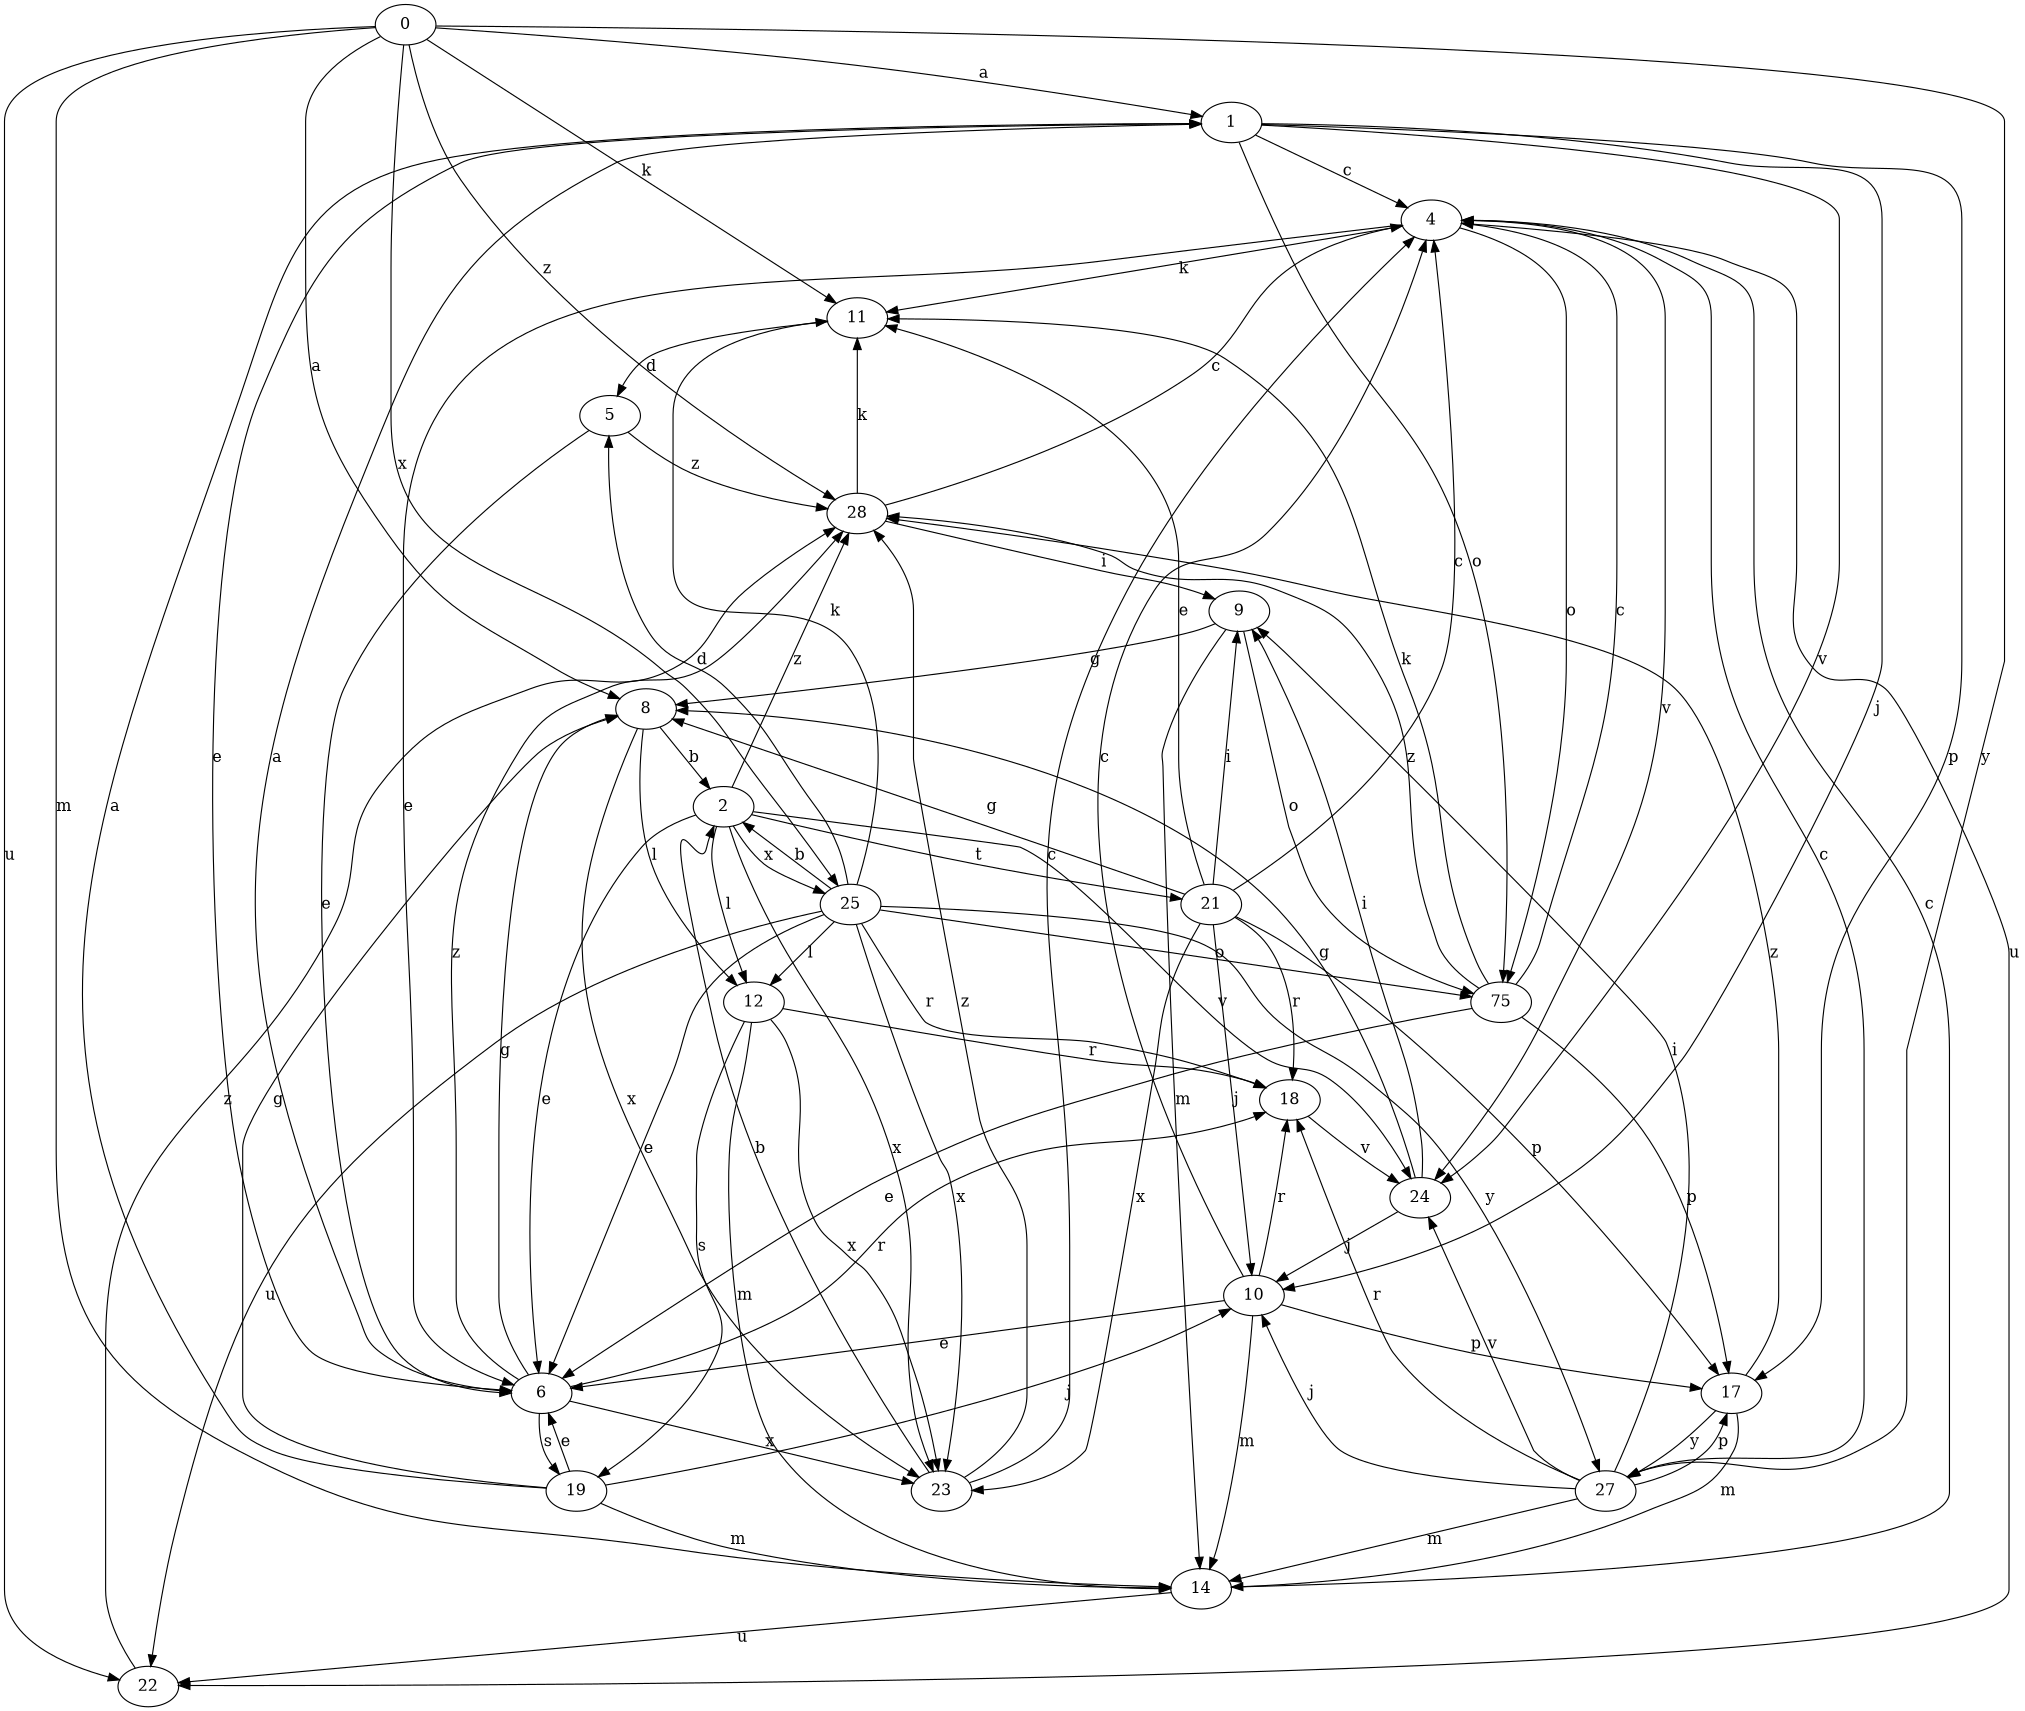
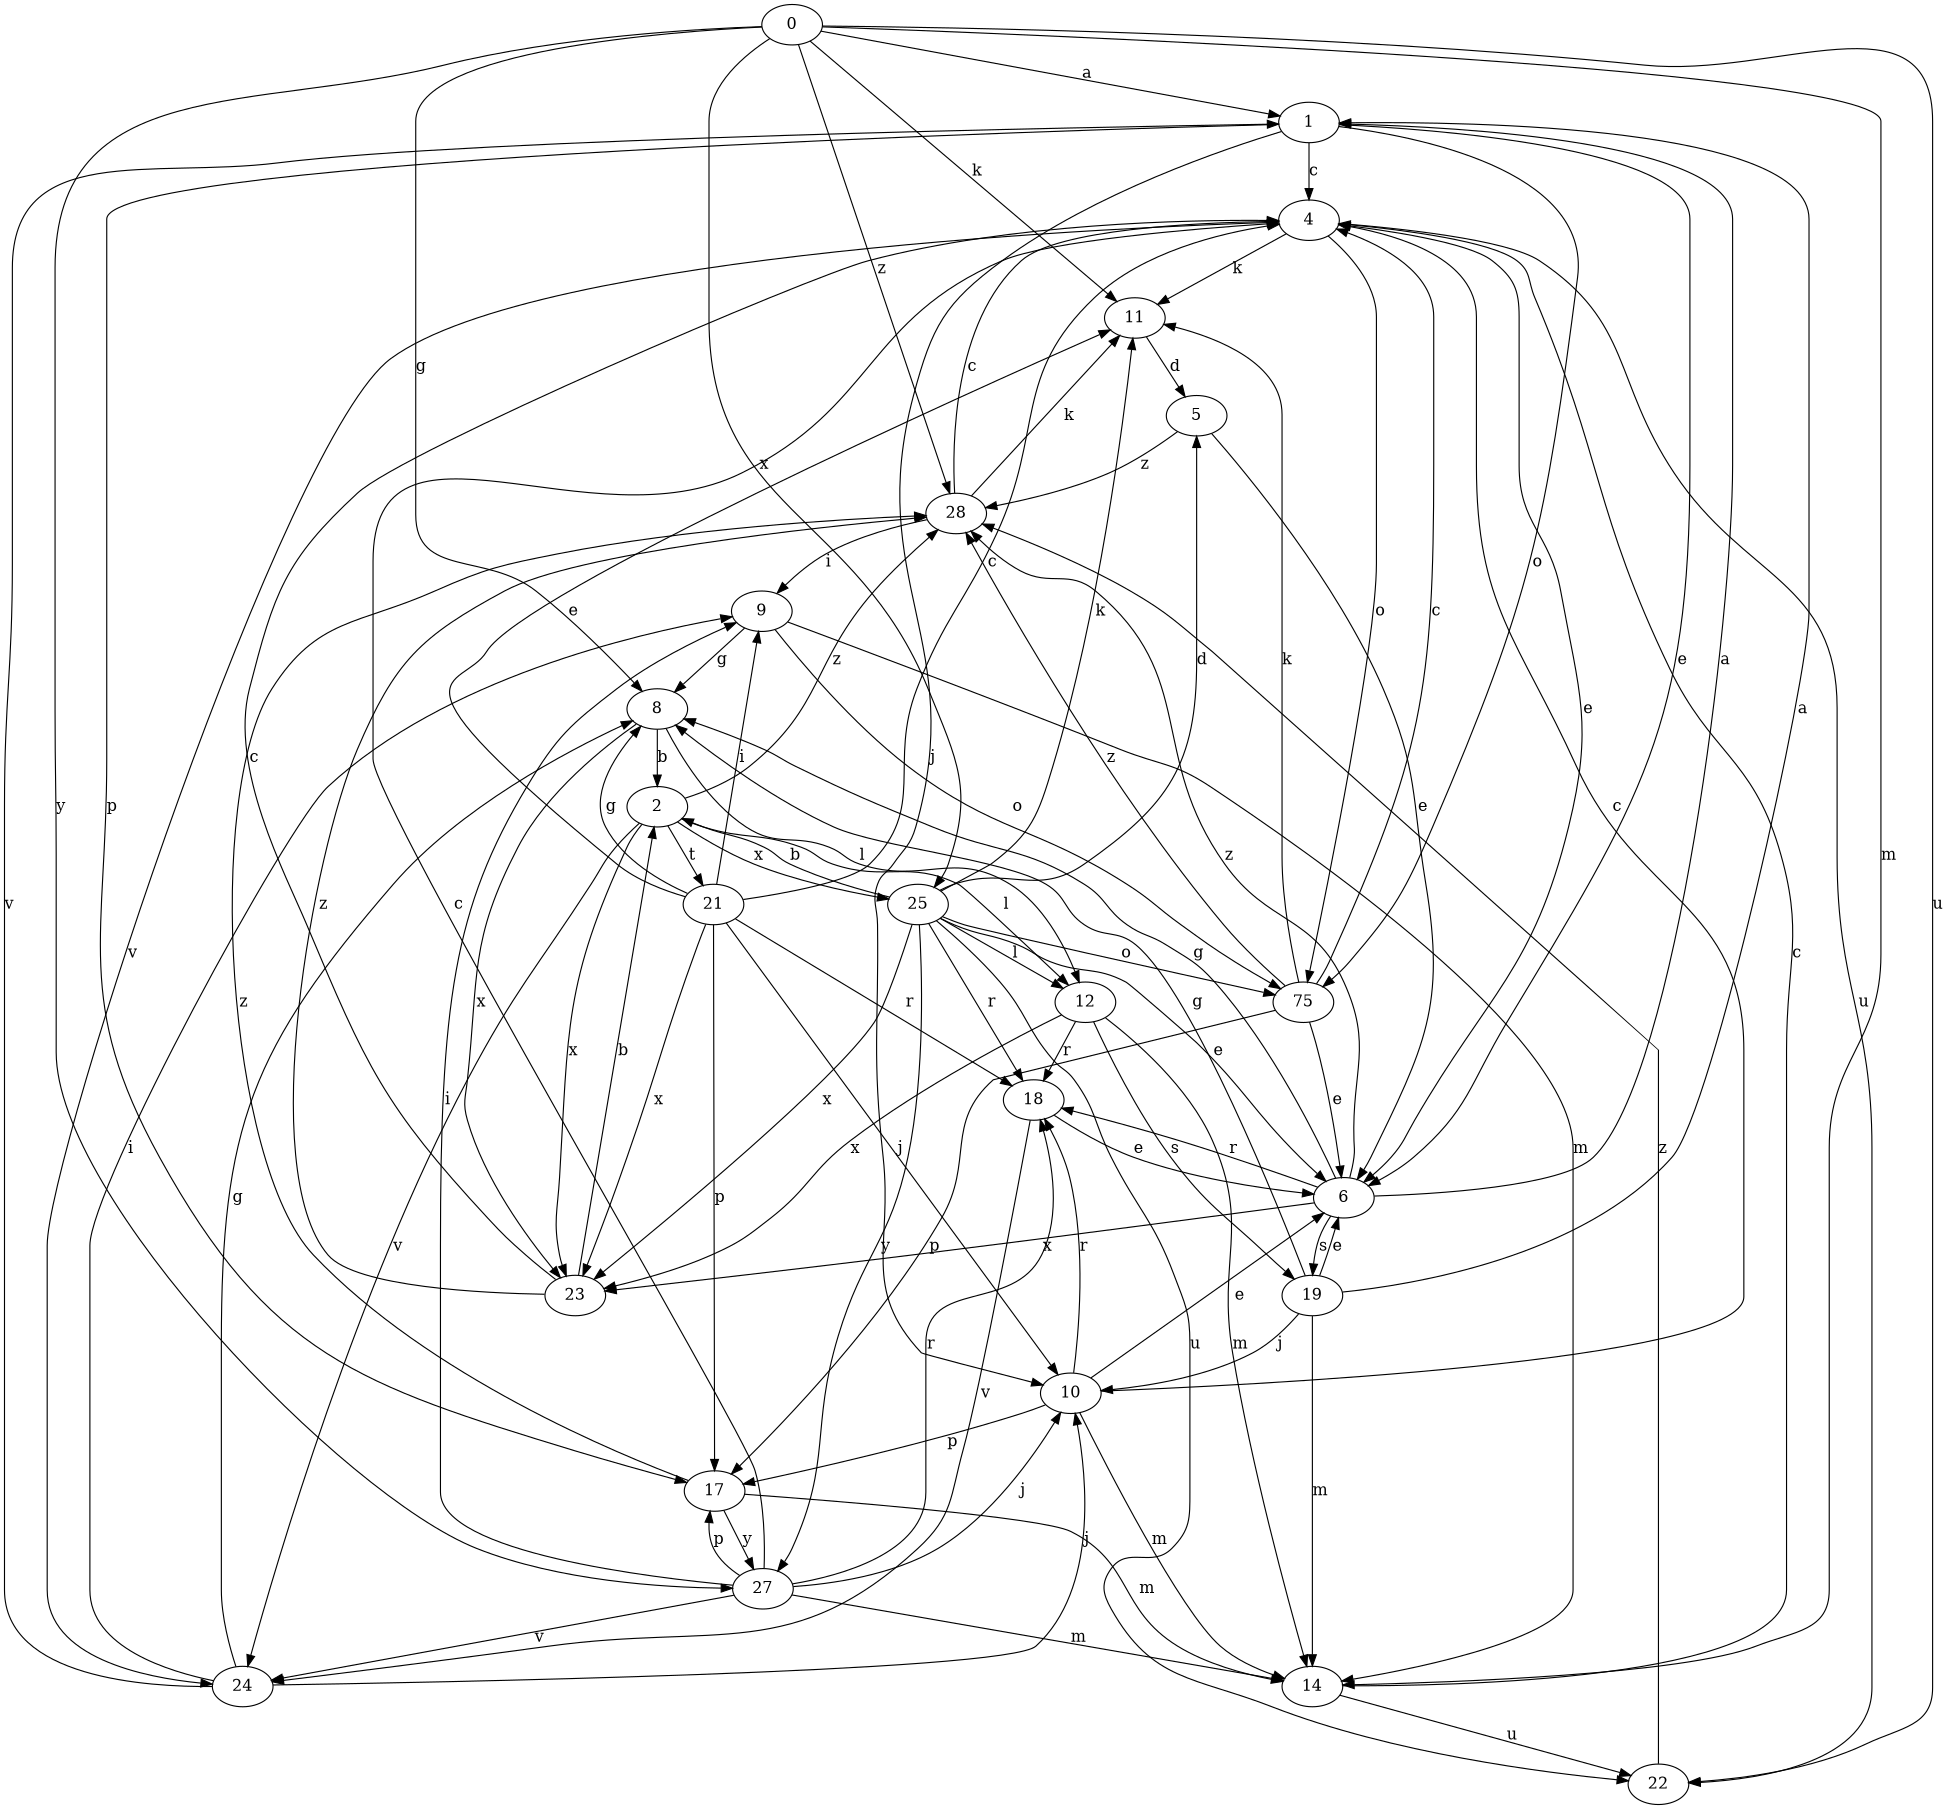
(316, 367) -> (421, 367)
(1839, 463) -> (12, 399)
(546, 1062) -> (1167, 1168)
